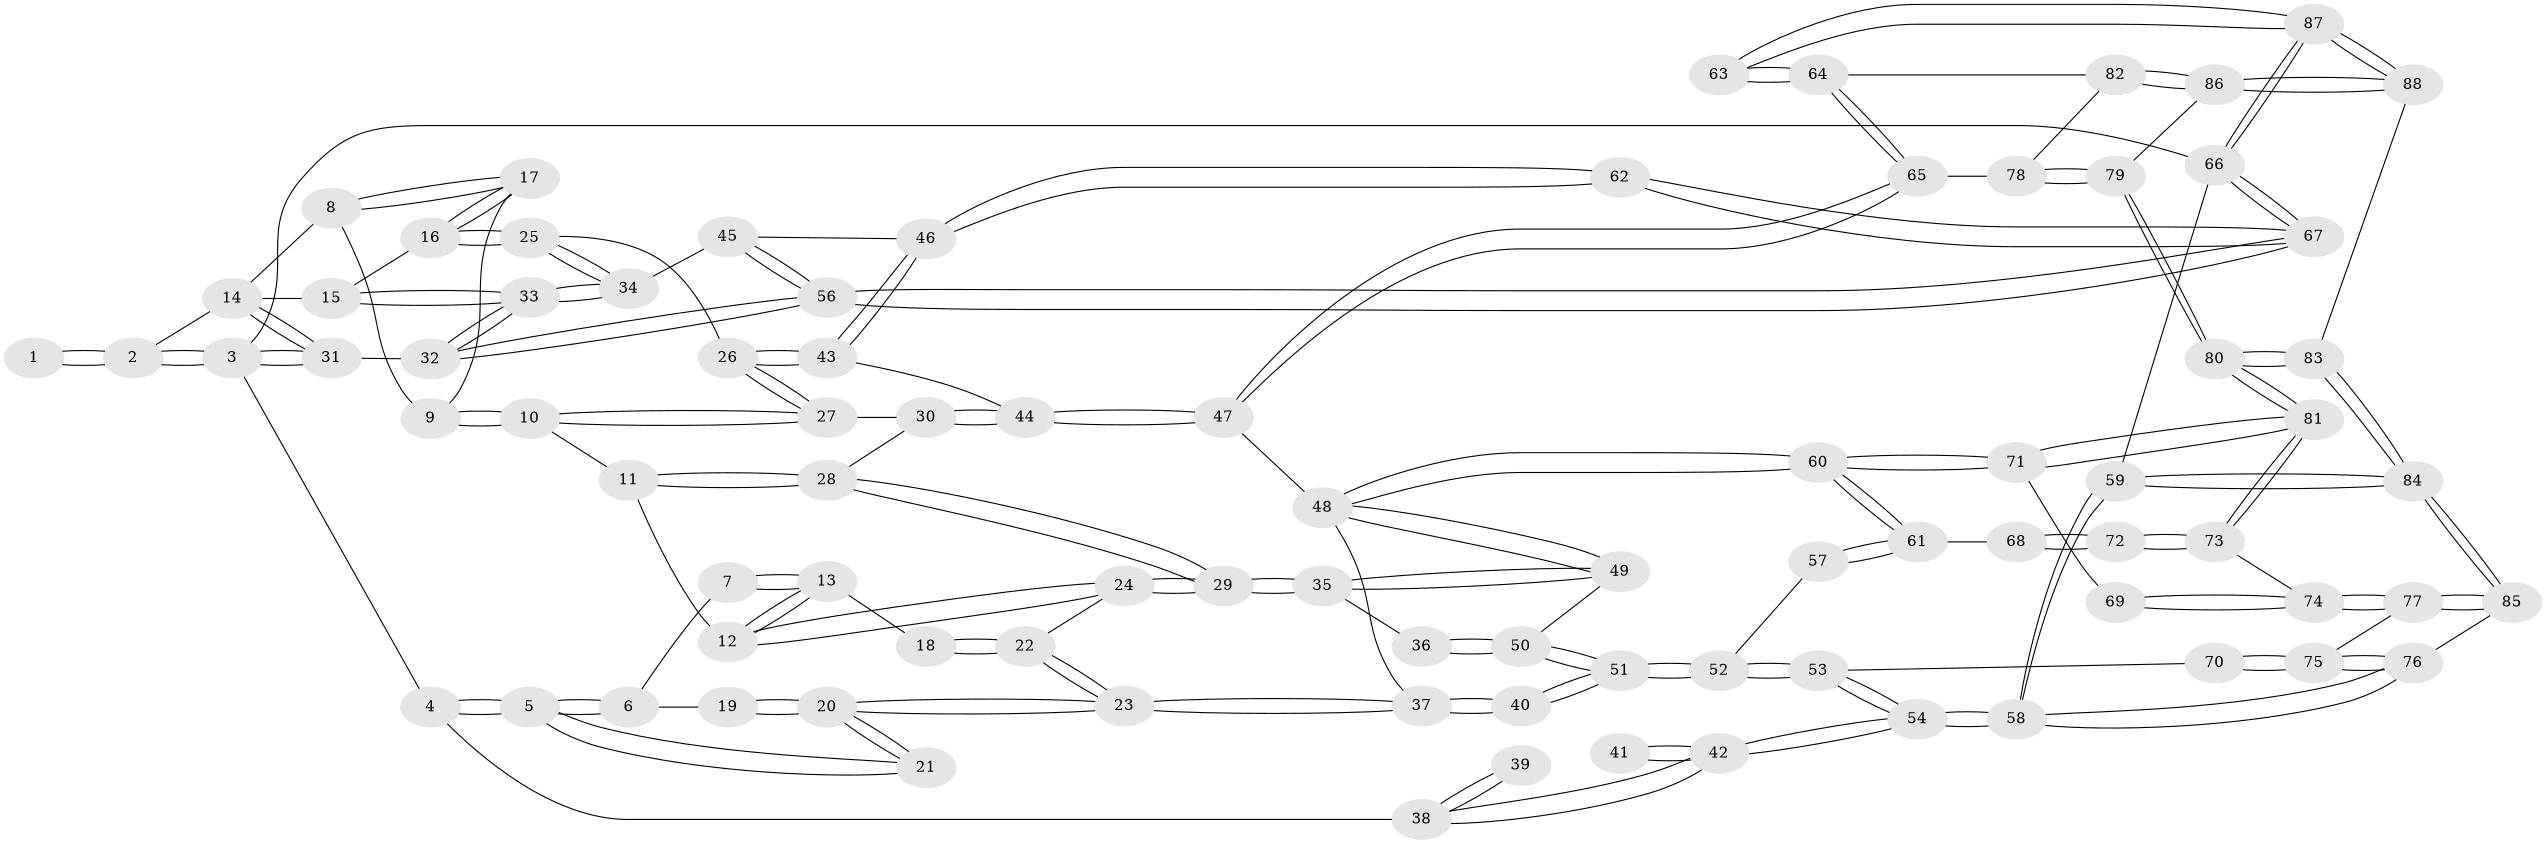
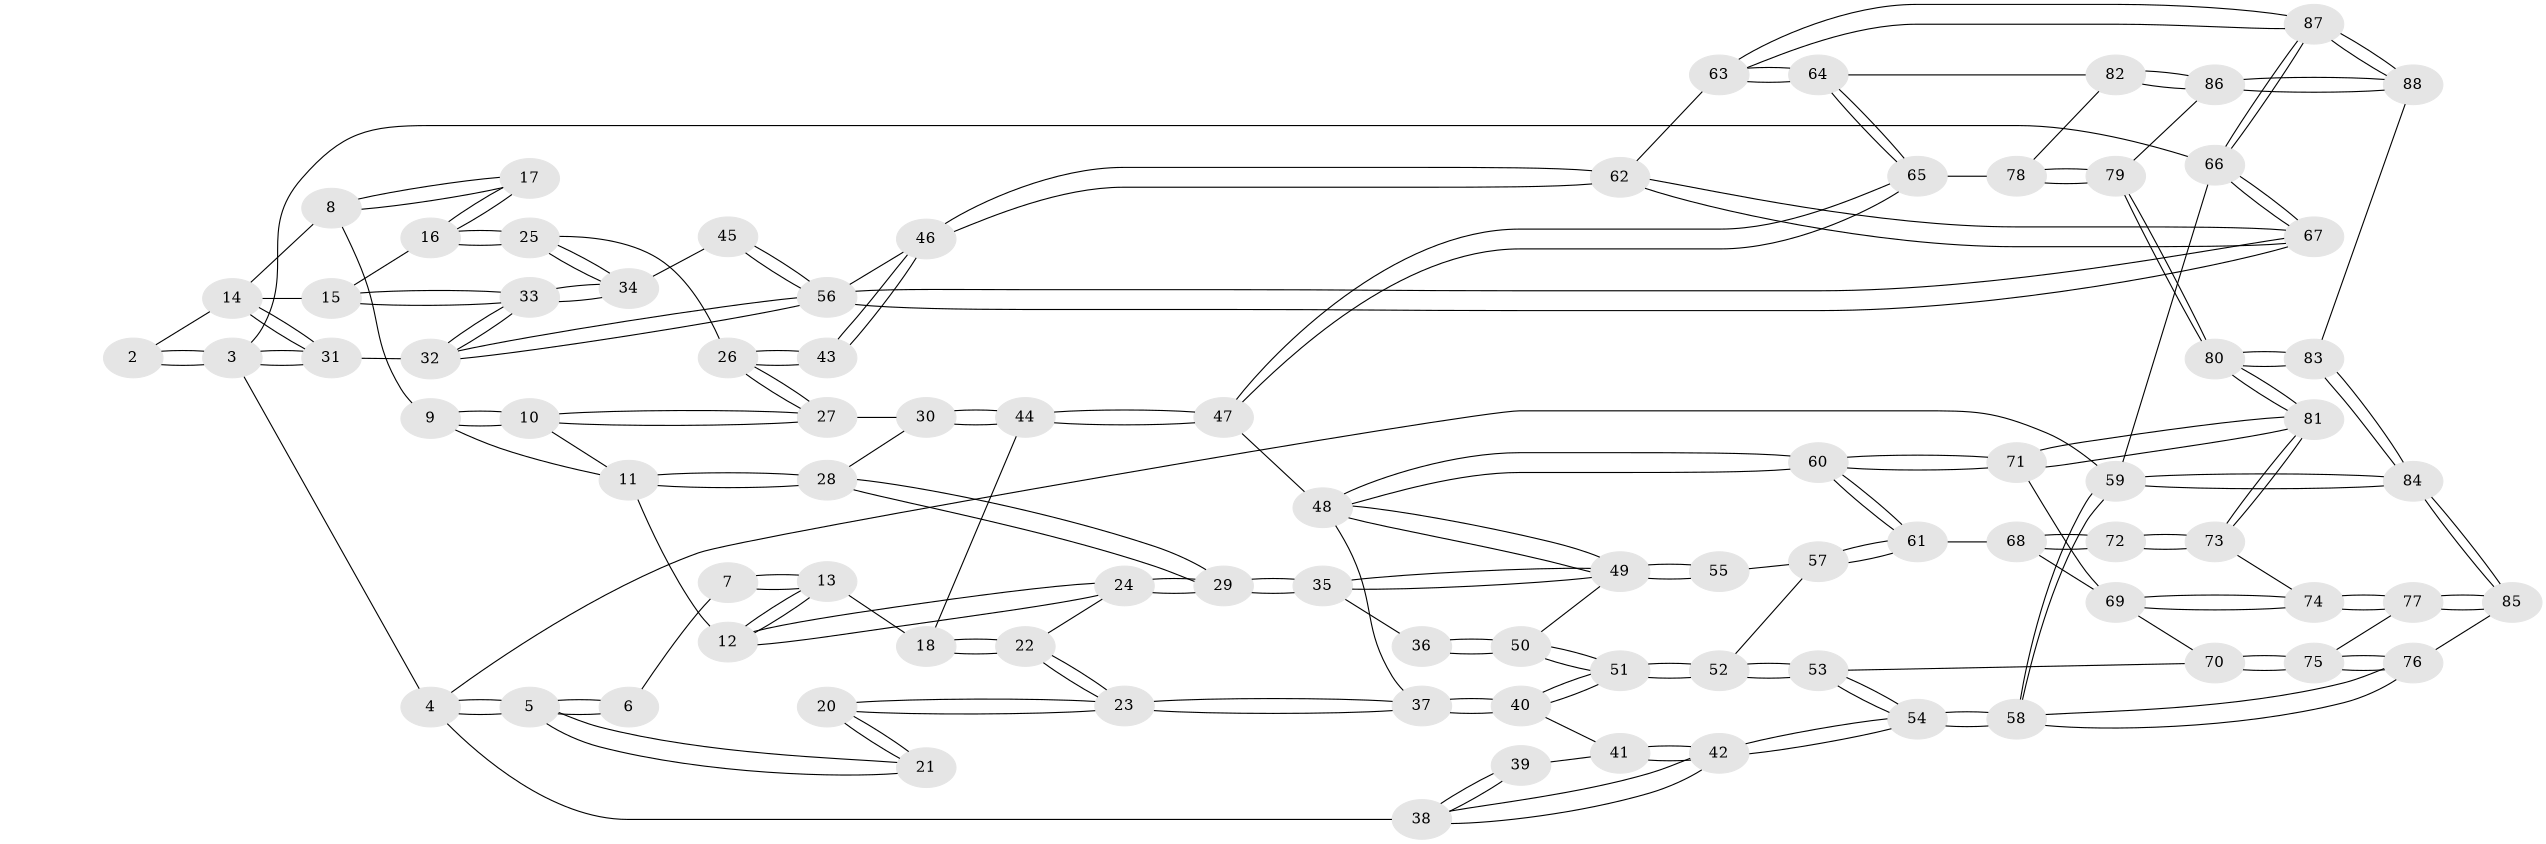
none -> (1663, 133)
(827, 238) -> (877, 268)
(481, 282) -> (526, 456)
(34, 358) -> none
(930, 380) -> (976, 532)
none -> (1217, 457)
none -> (1719, 572)
none -> (2069, 574)
none -> (2165, 633)
(728, 707) -> none
none -> (1571, 730)
none -> (1571, 759)
